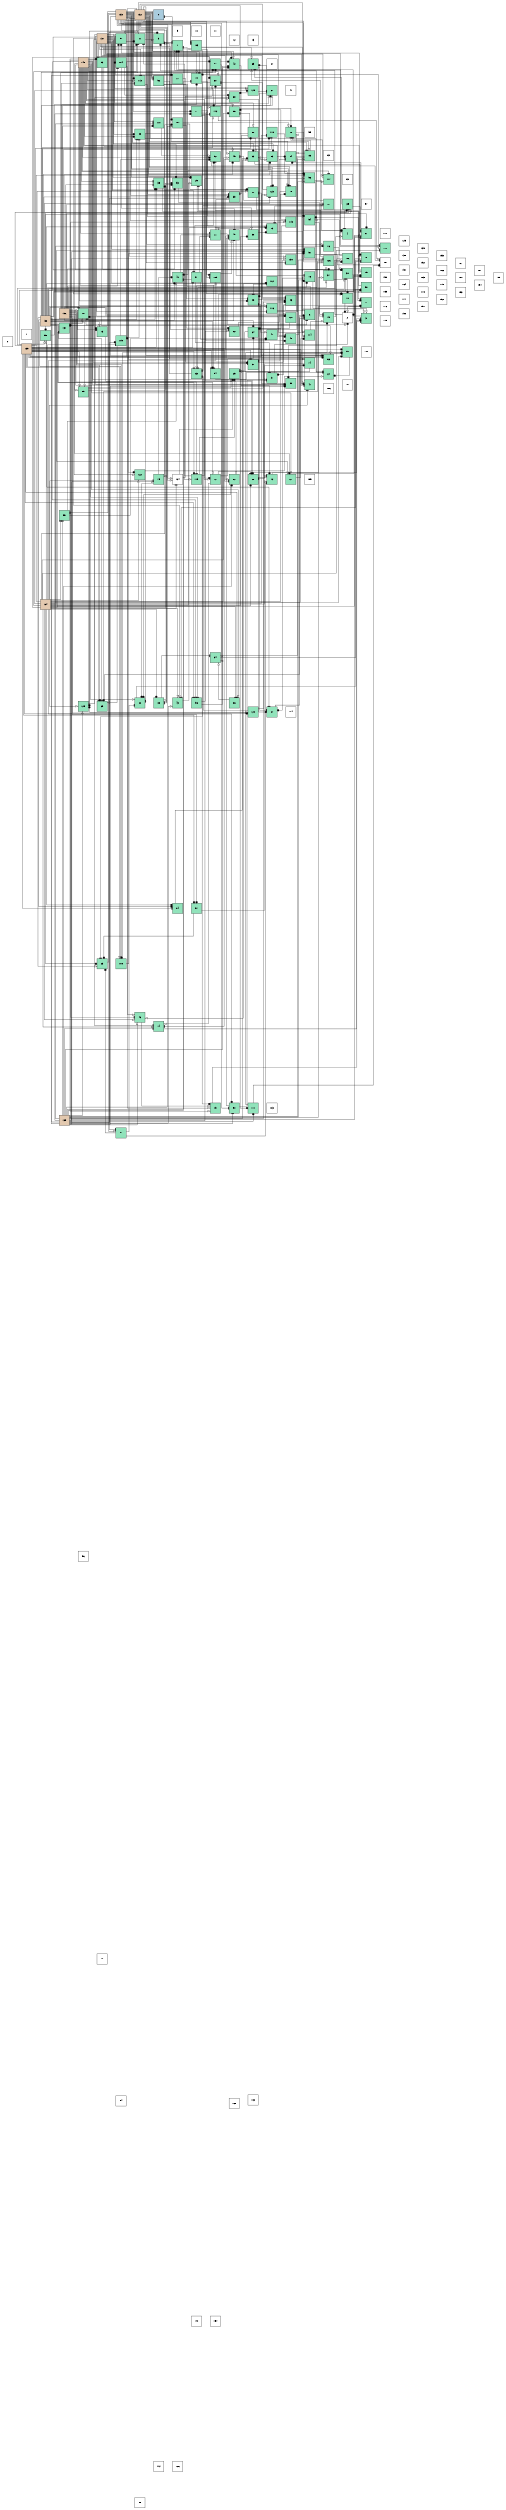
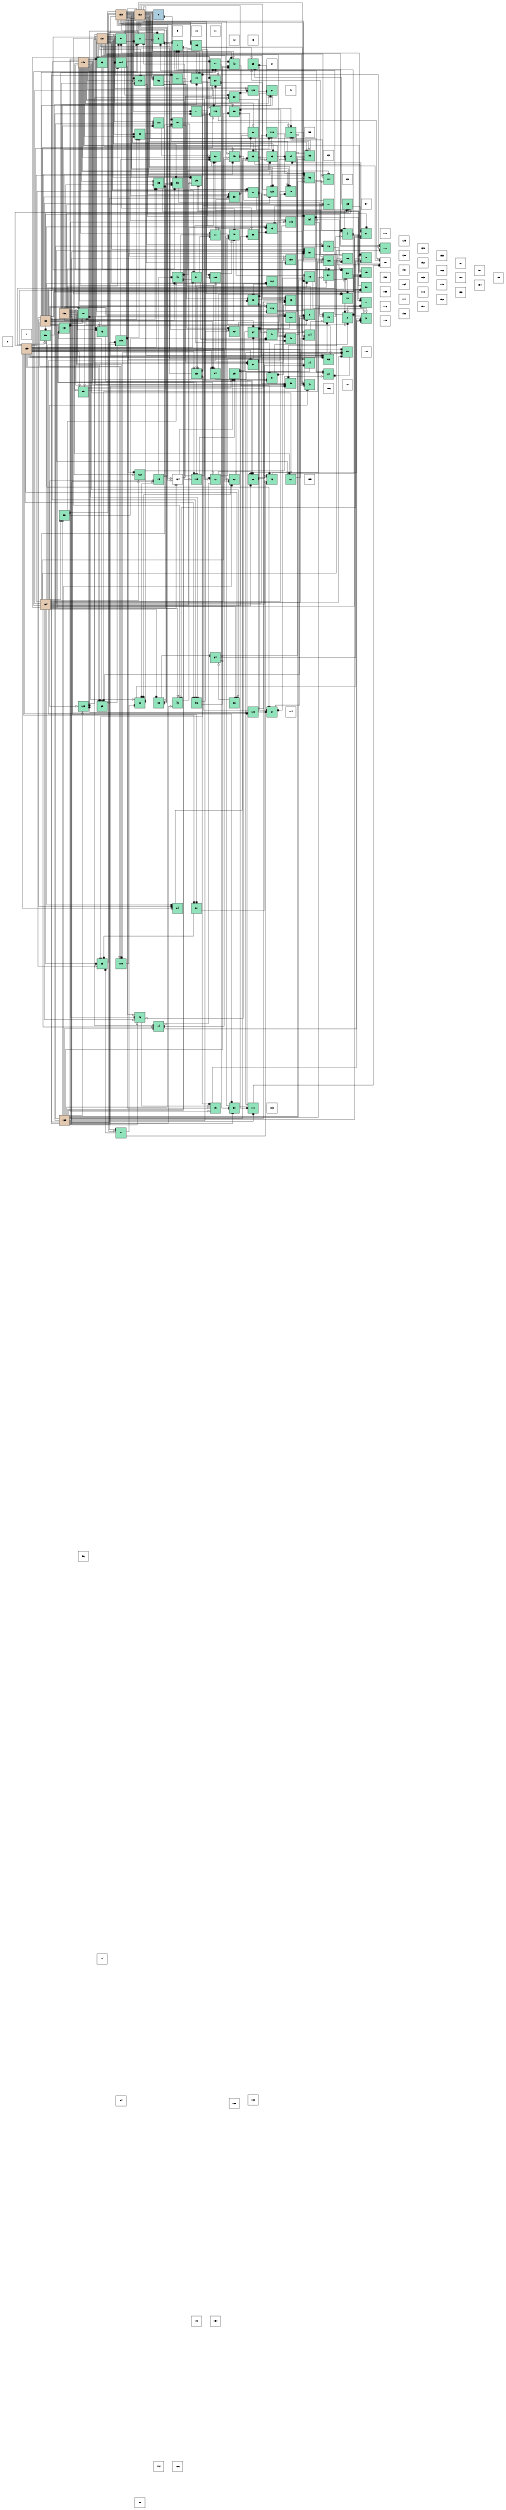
none -> (357, 259)
(347, 318) -> (347, 318)
